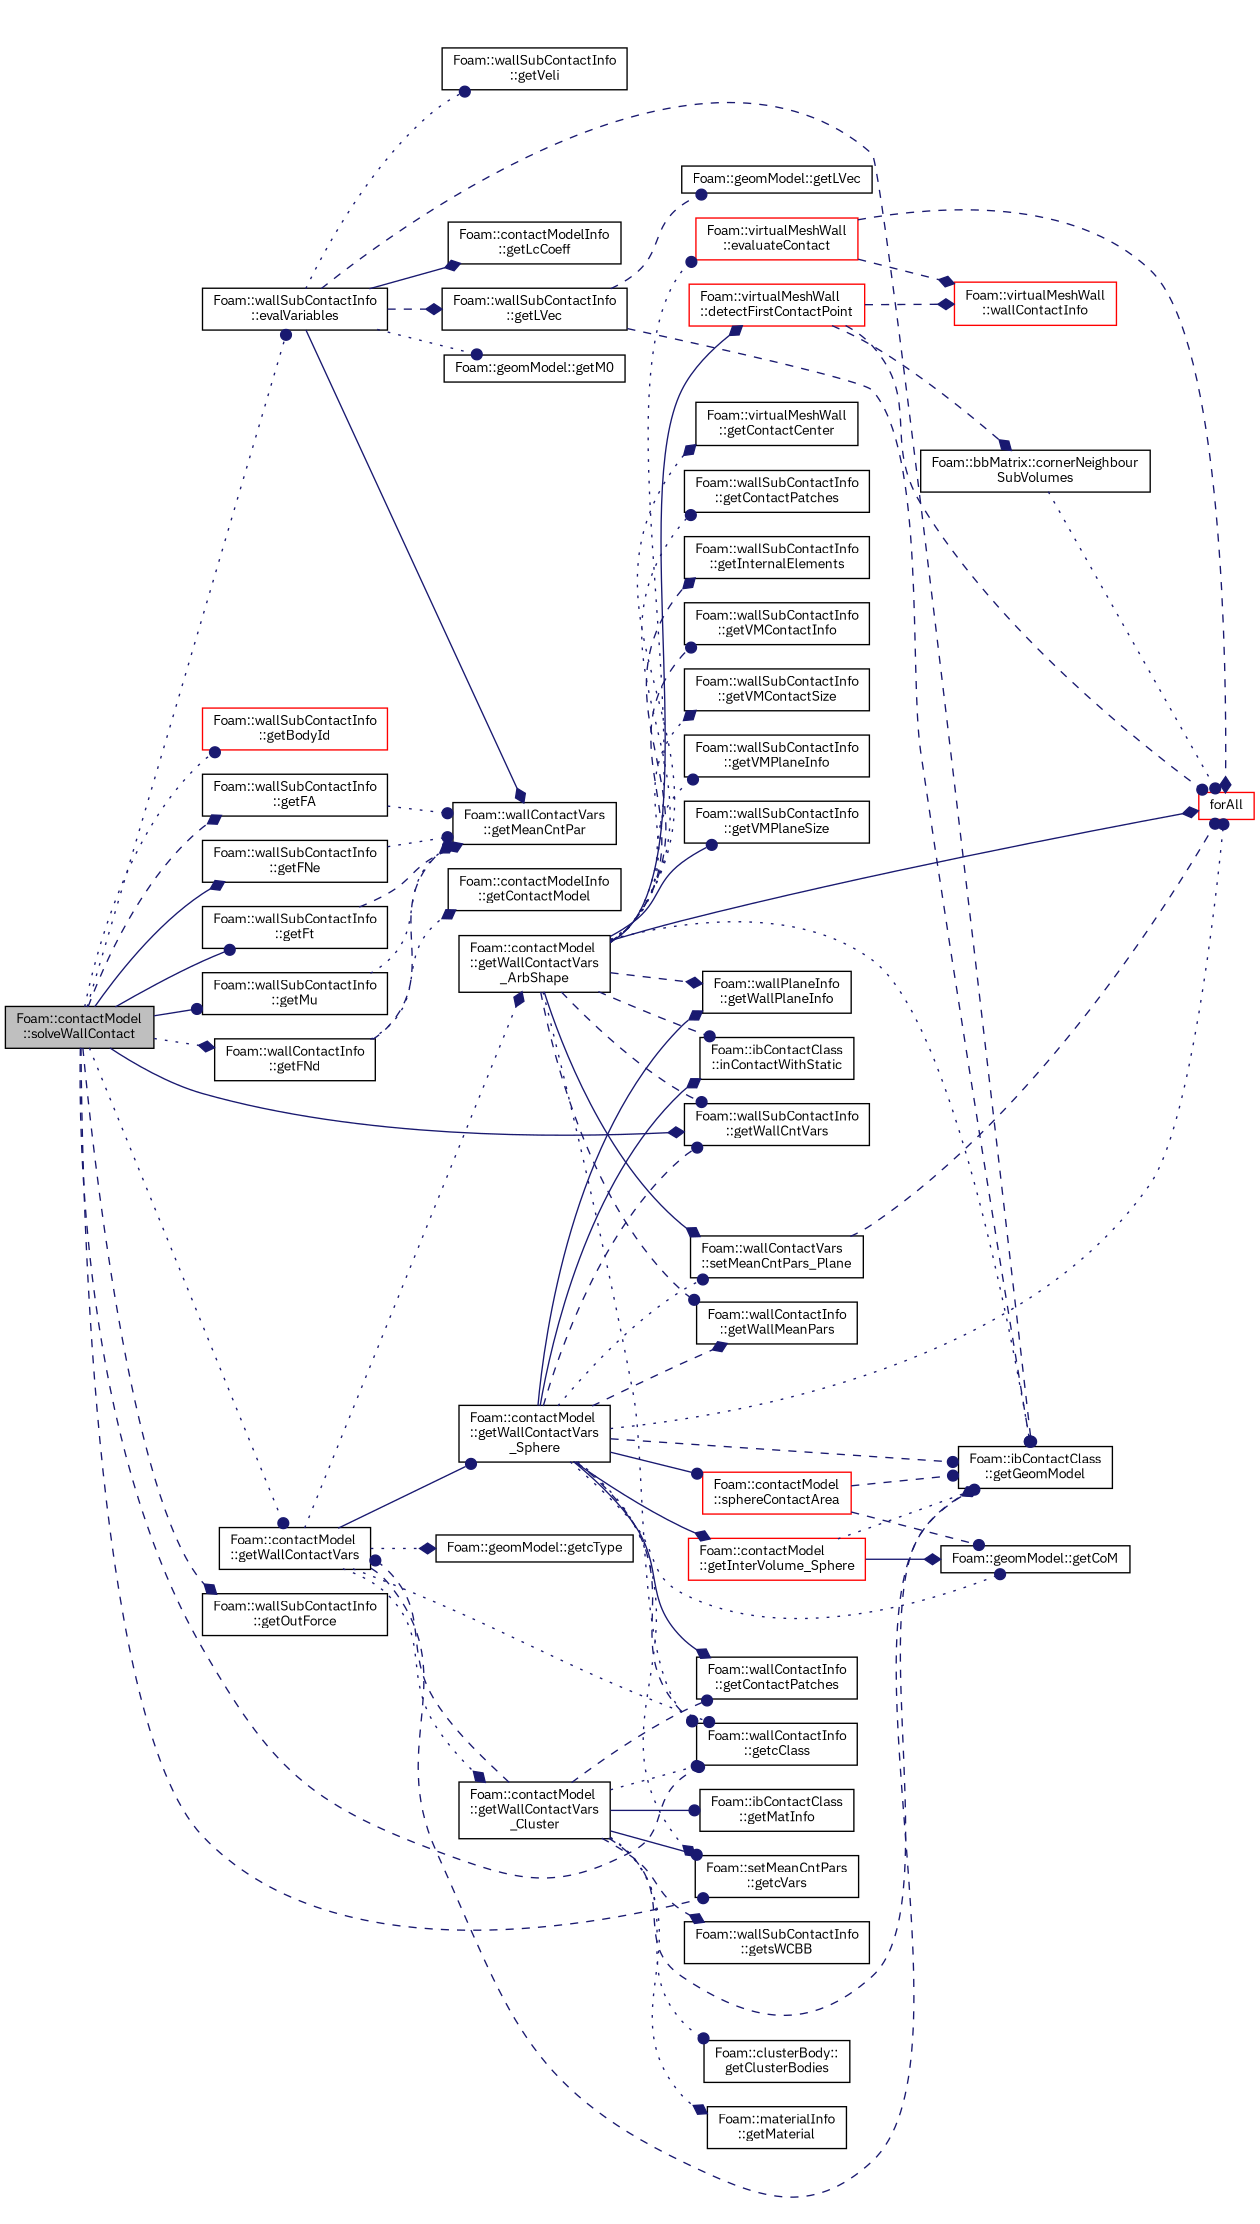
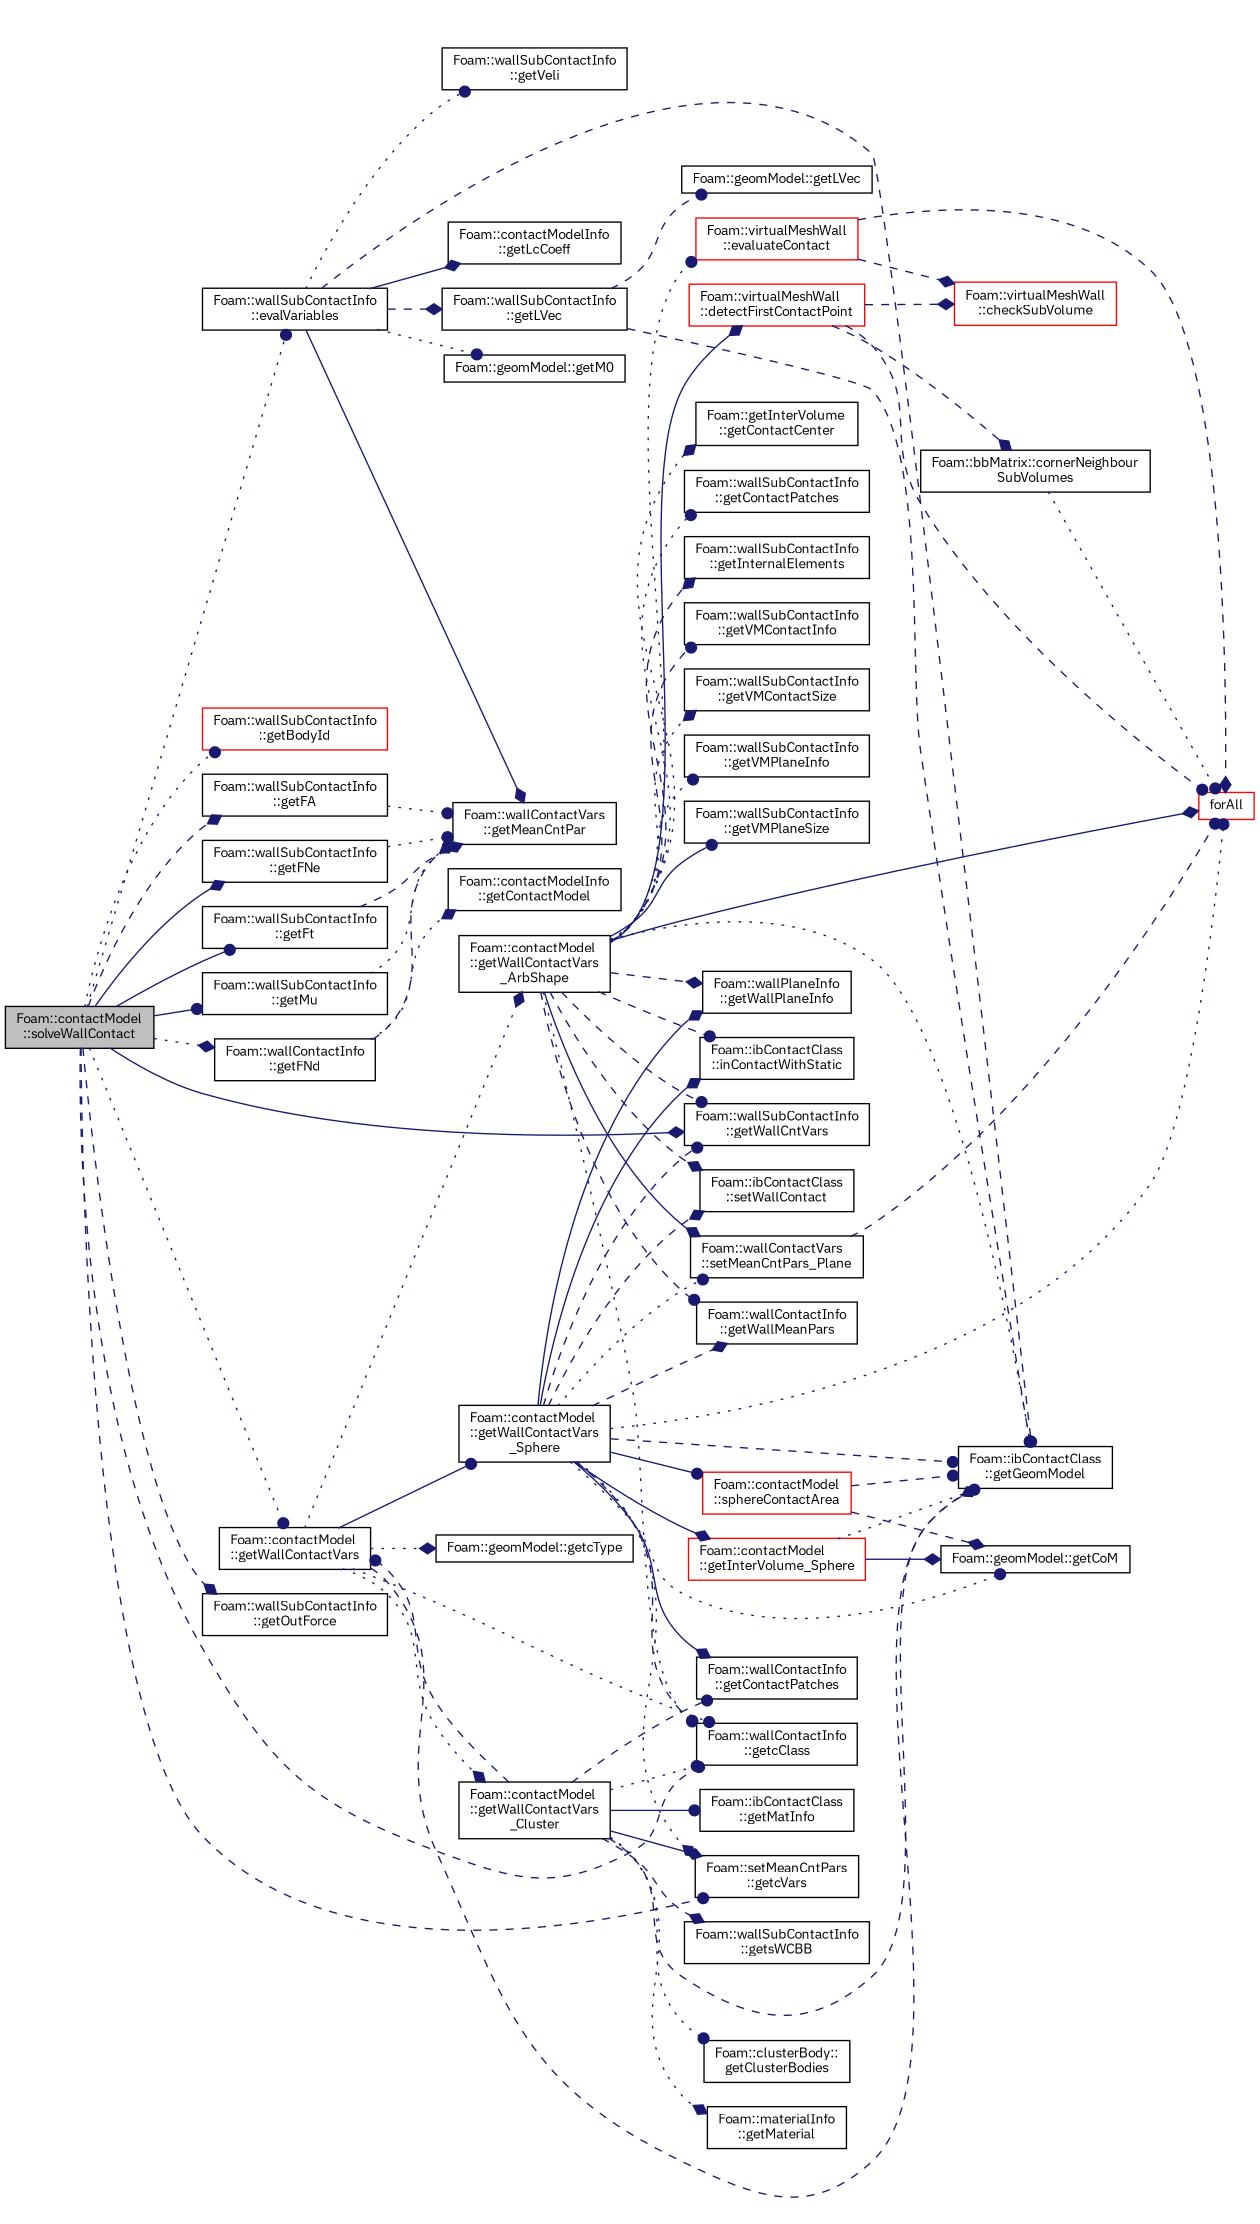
(1035, 304) -> (1035, 304)
(777, 424) -> (777, 424)
none -> (777, 1191)
(912, 1528) -> (912, 1528)
(656, 1844) -> (656, 1844)
